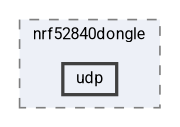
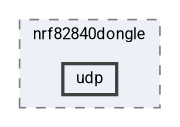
(90, 35) -> (90, 35)
